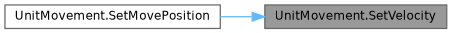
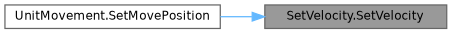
(356, 17) -> (356, 17)
